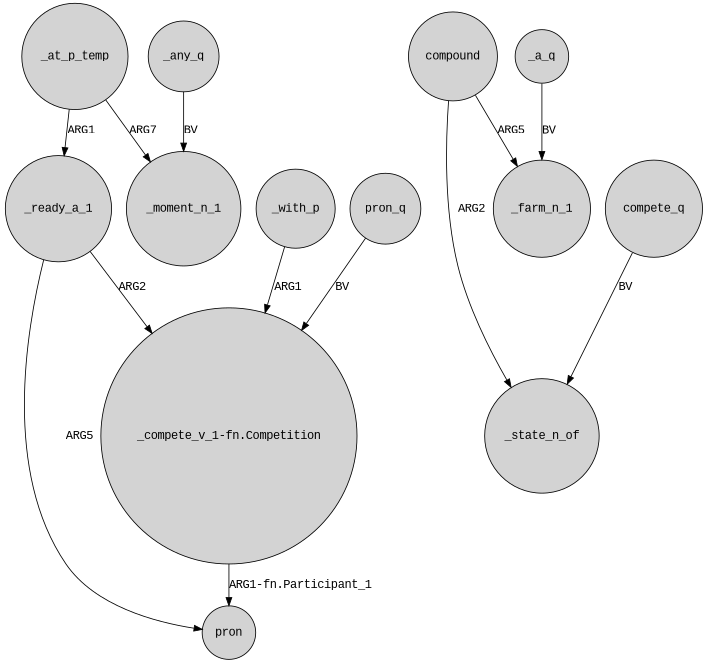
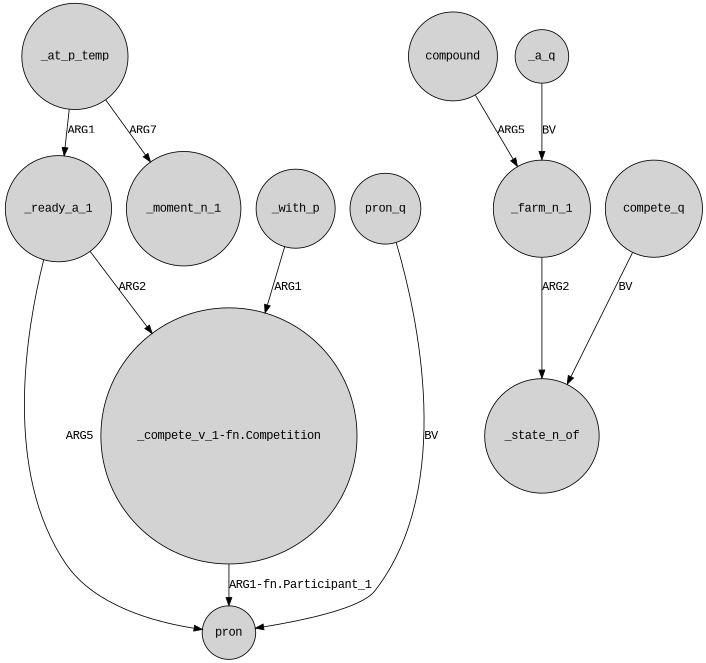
(184, 56) -> none
(454, 246) -> (542, 314)
(336, 281) -> (419, 479)
